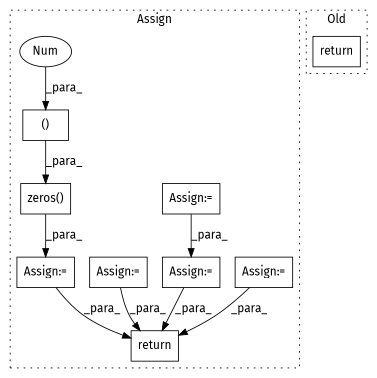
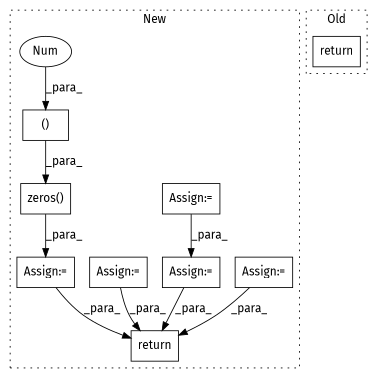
(155, 20) -> (155, 20)
